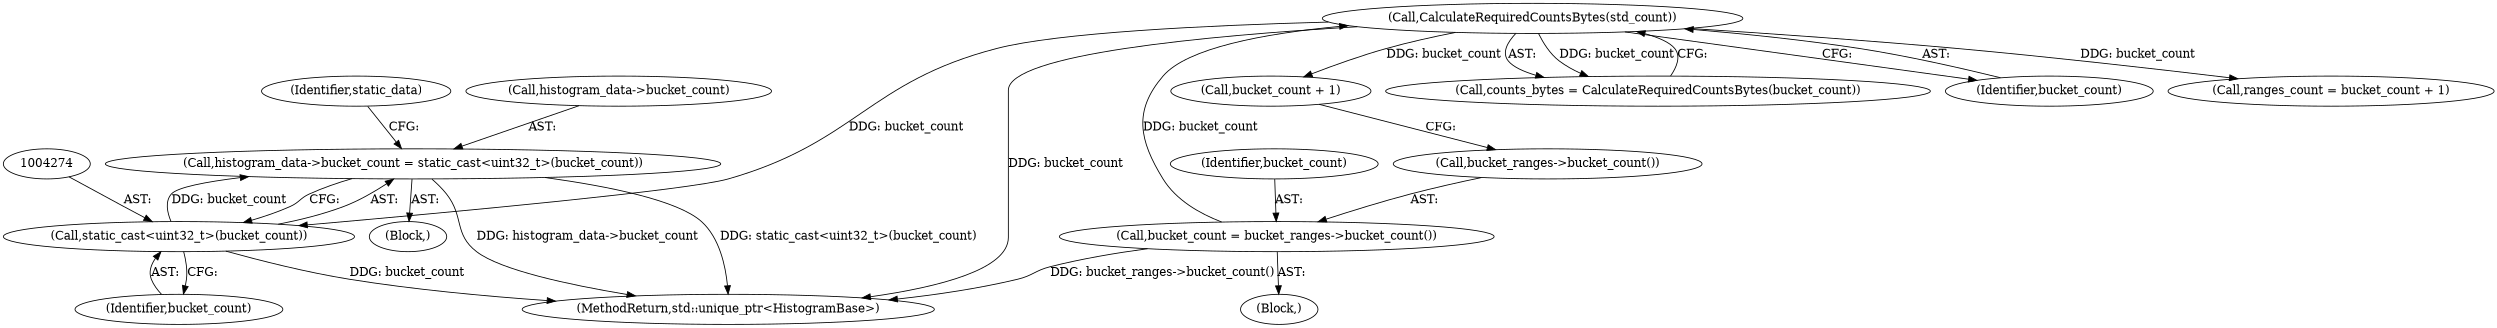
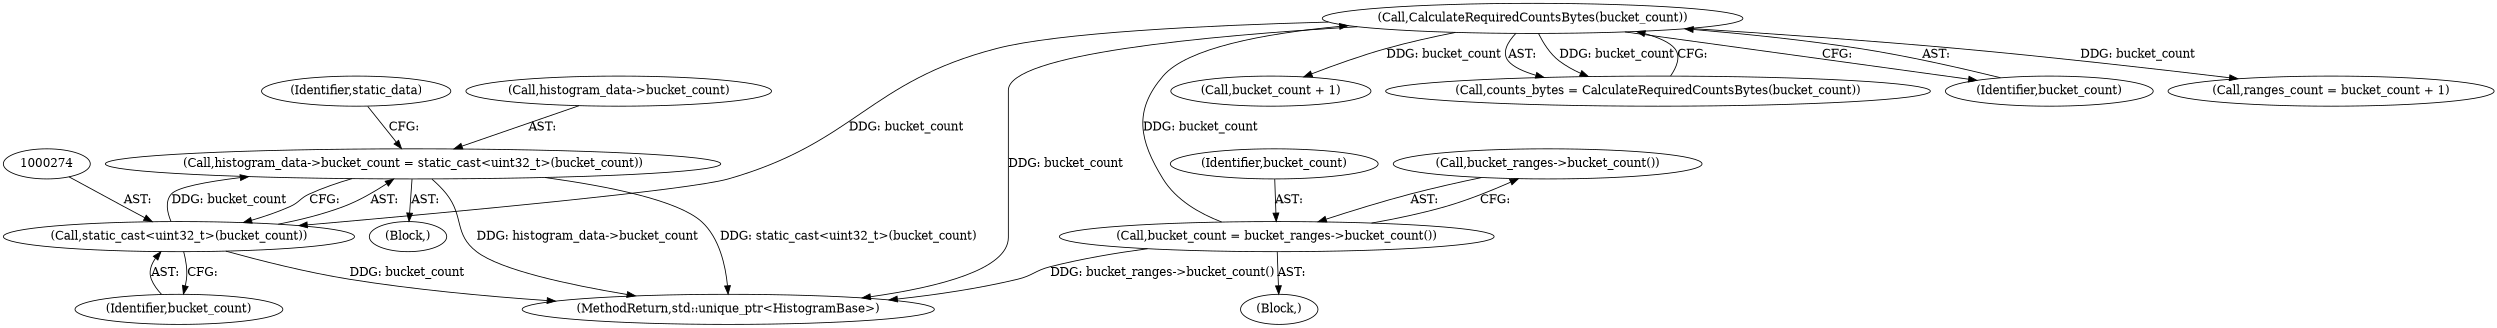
(1533, 18) -> (1533, 18)
(1403, 126) -> (1442, 207)
(47, 164) -> (47, 164)
